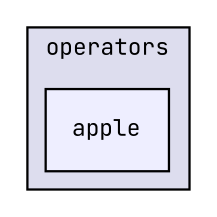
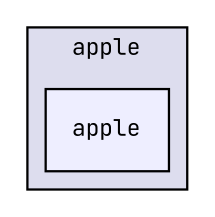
(108, 49) -> (107, 49)
